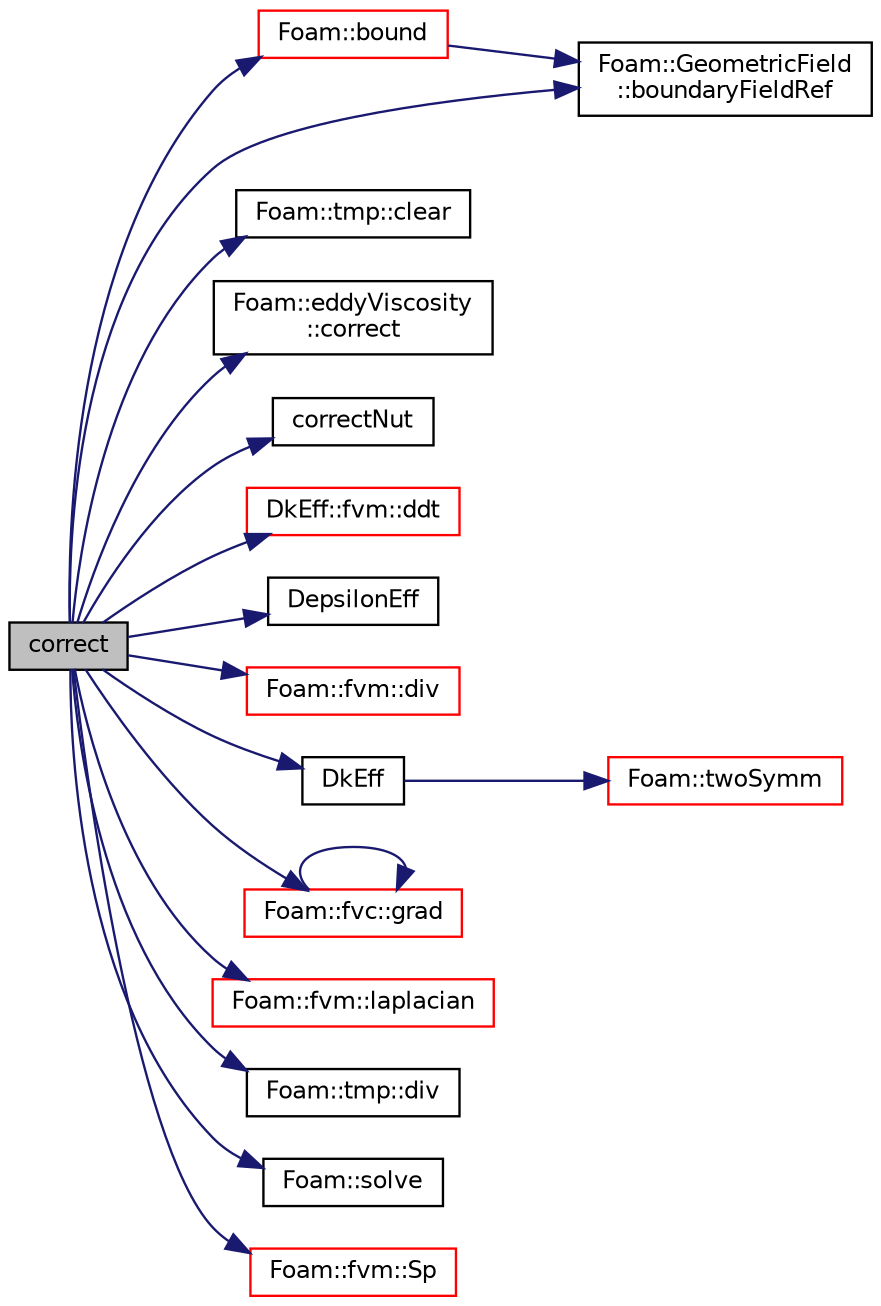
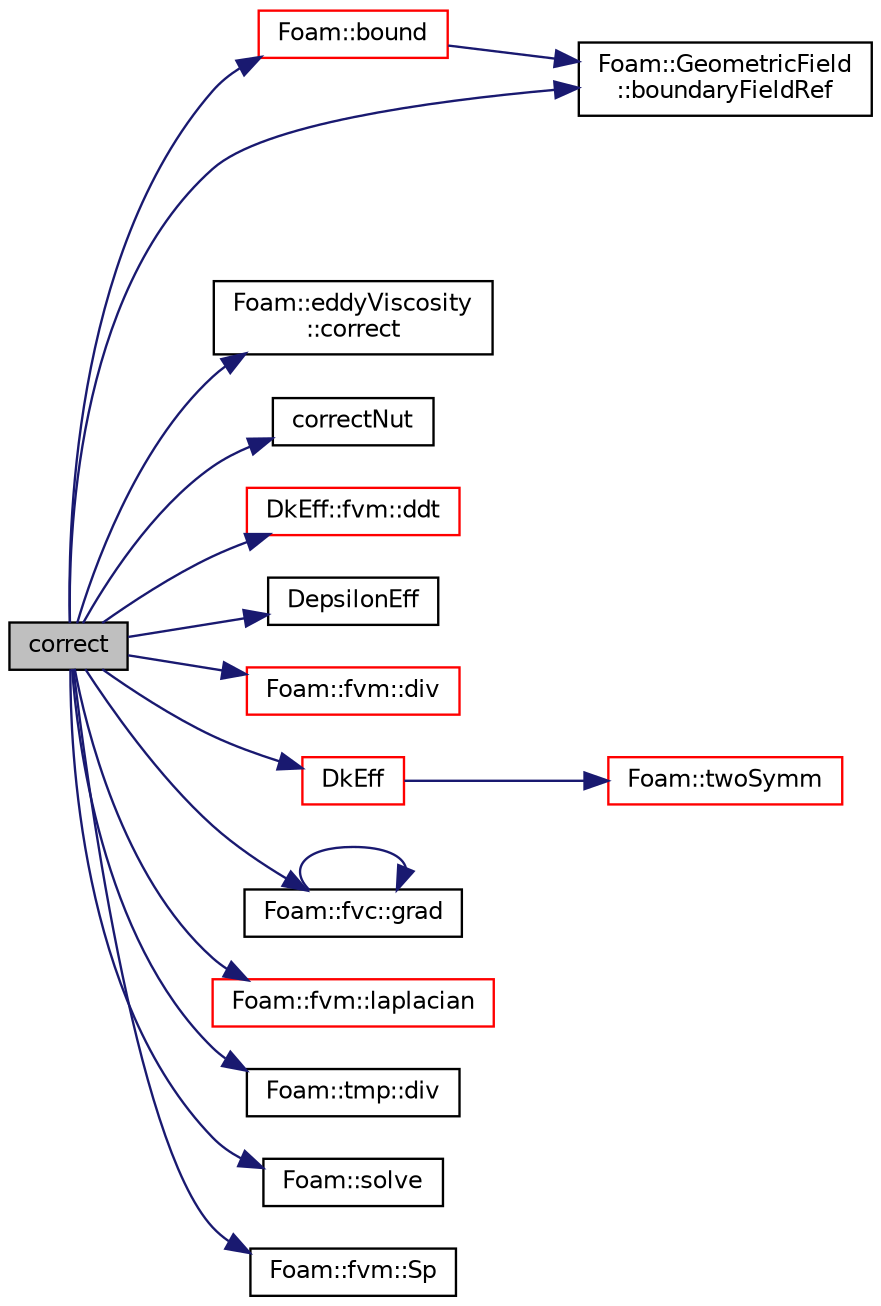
(353, 214) -> none
(353, 781) -> (353, 781)
(353, 913) -> (353, 913)
(353, 1272) -> (353, 1272)
